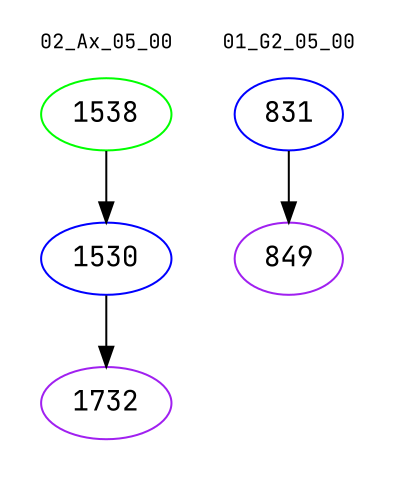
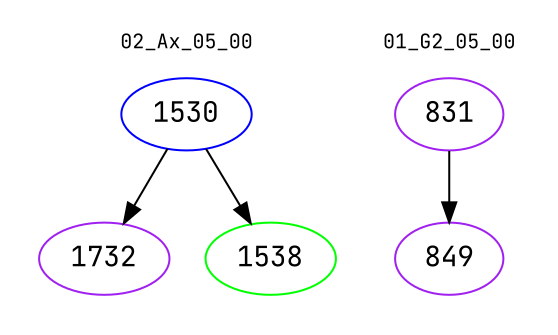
(289, 114) -> (449, 114)
(106, 177) -> (223, 177)
